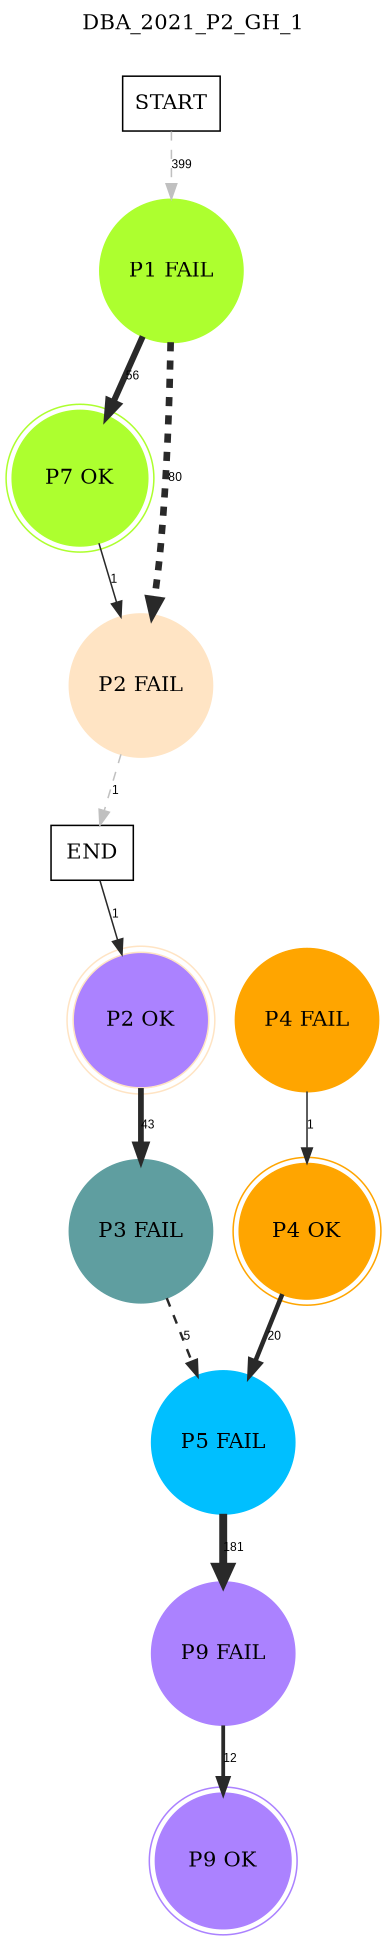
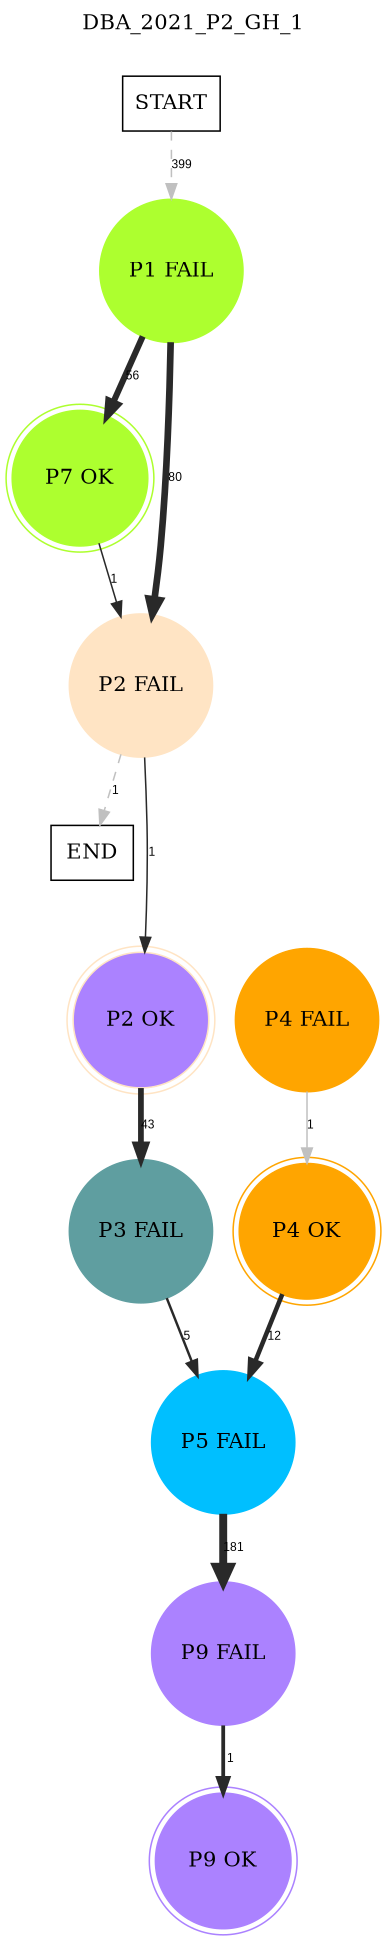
(166, 471) -> (166, 471)
(109, 910) -> (147, 847)
(307, 1120) -> (307, 1120)
(179, 1330) -> (179, 1330)
(275, 1337) -> (275, 1337)
(231, 1759) -> (231, 1759)
